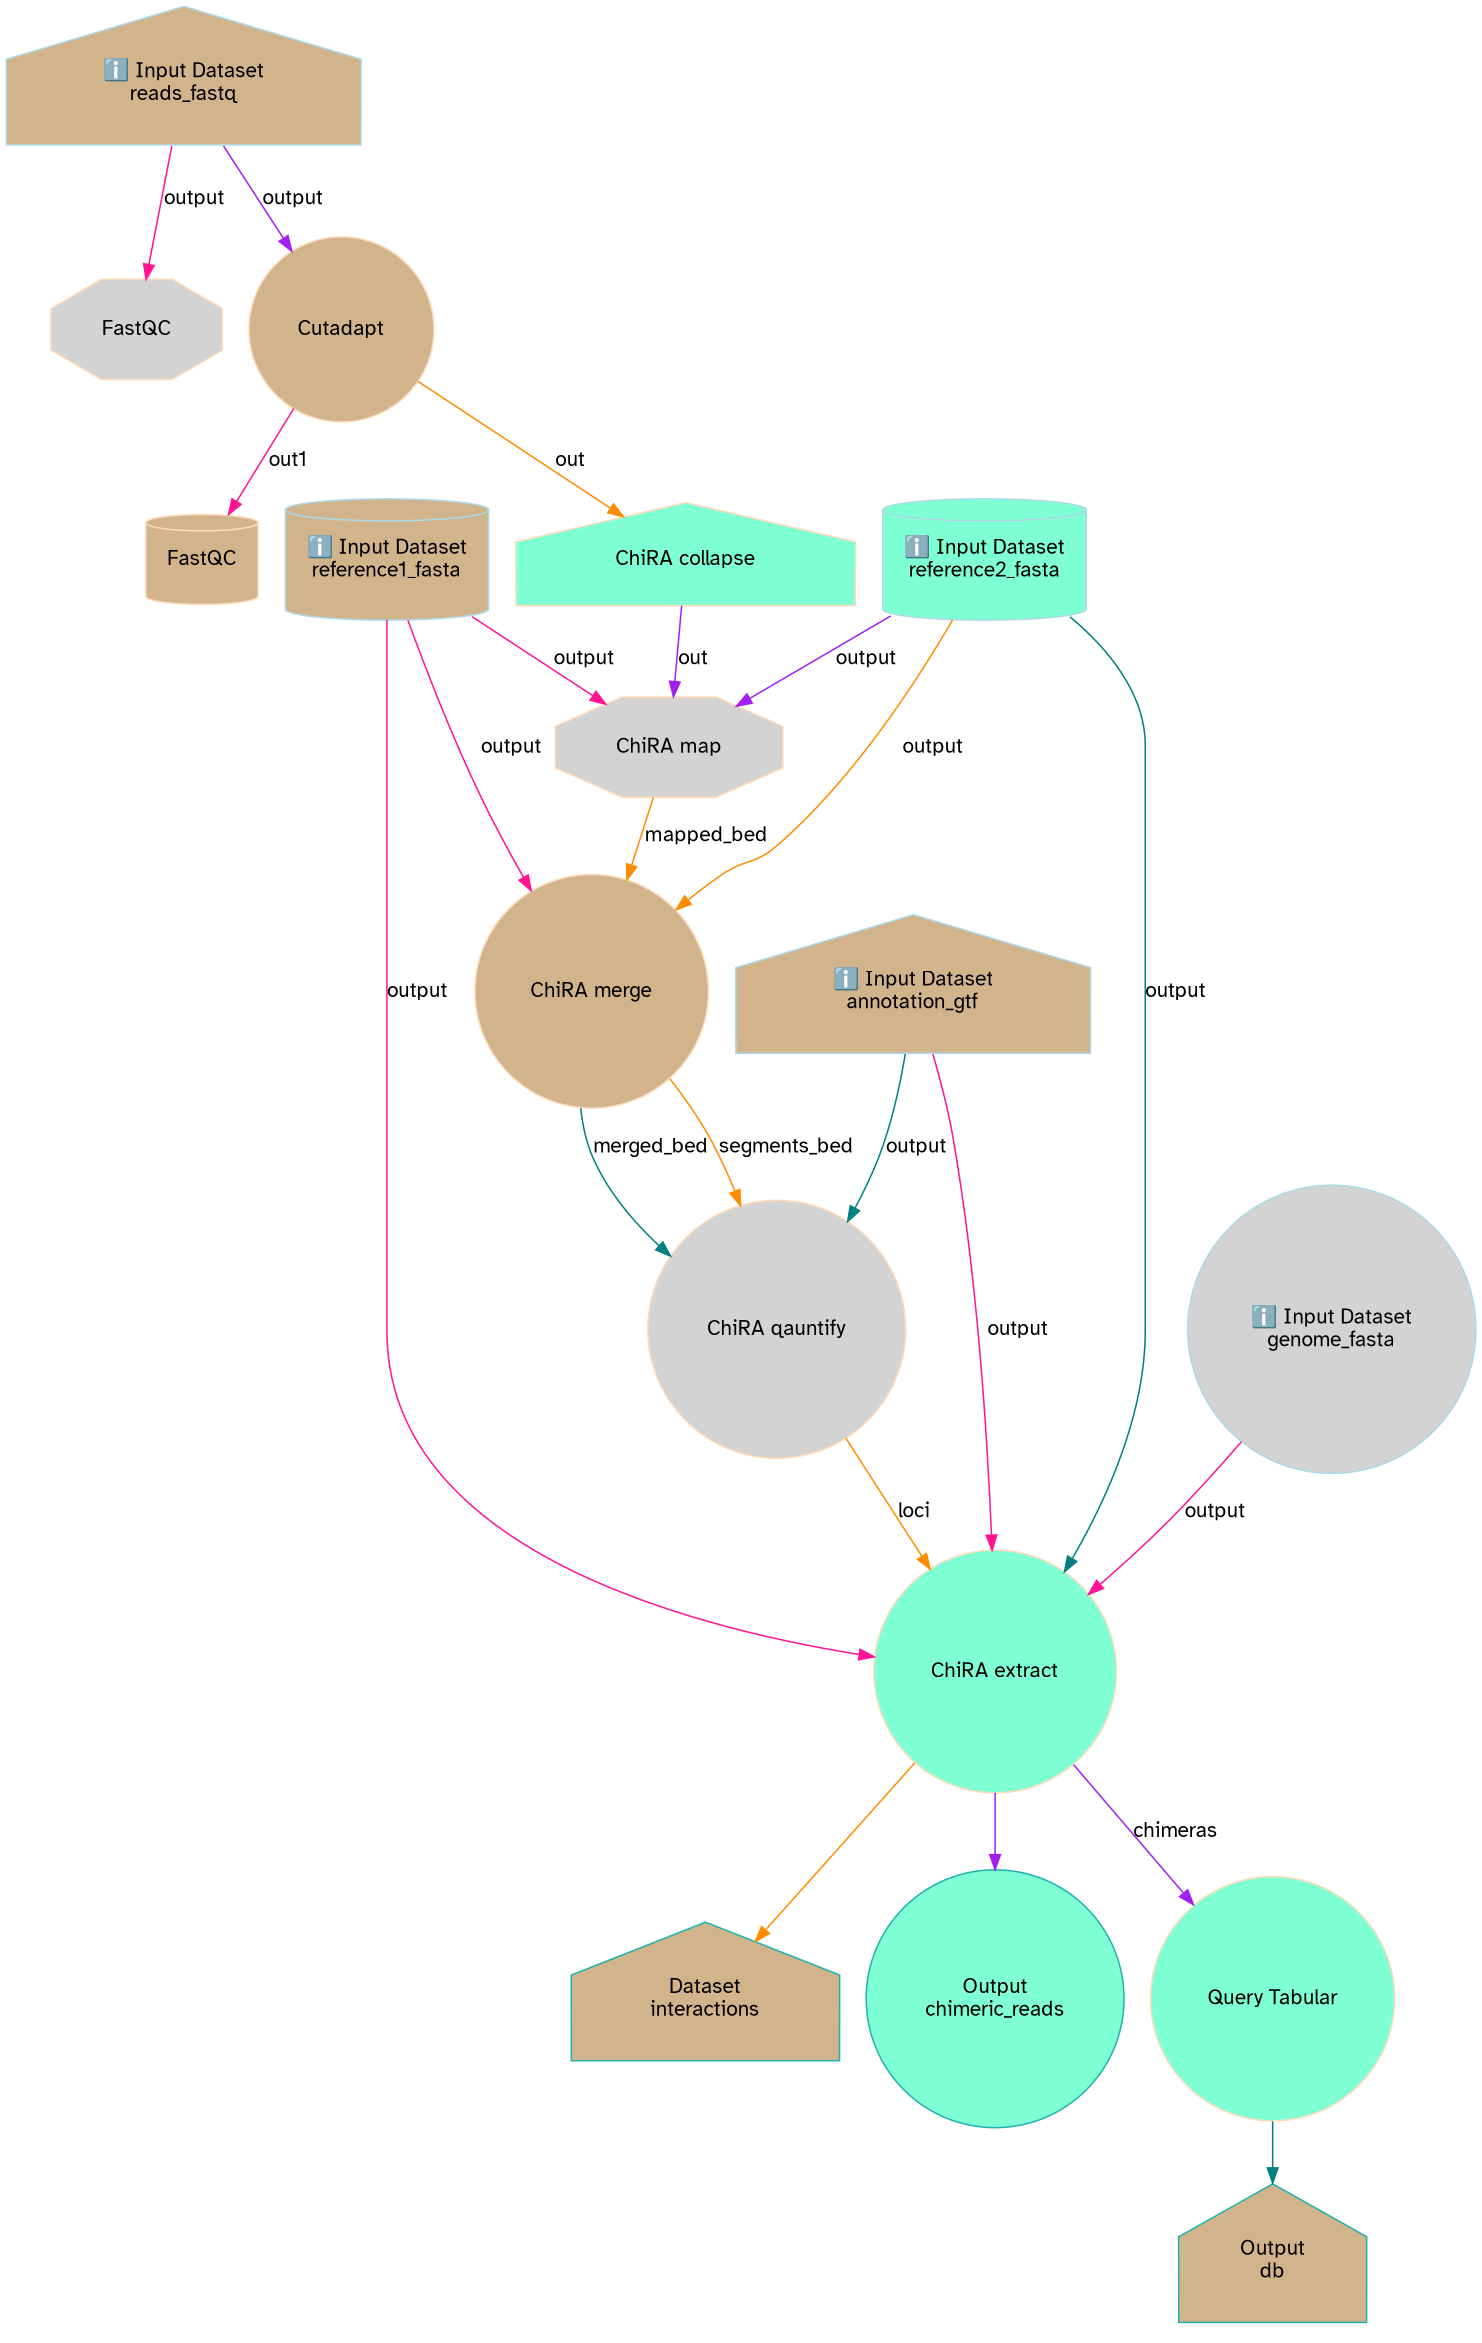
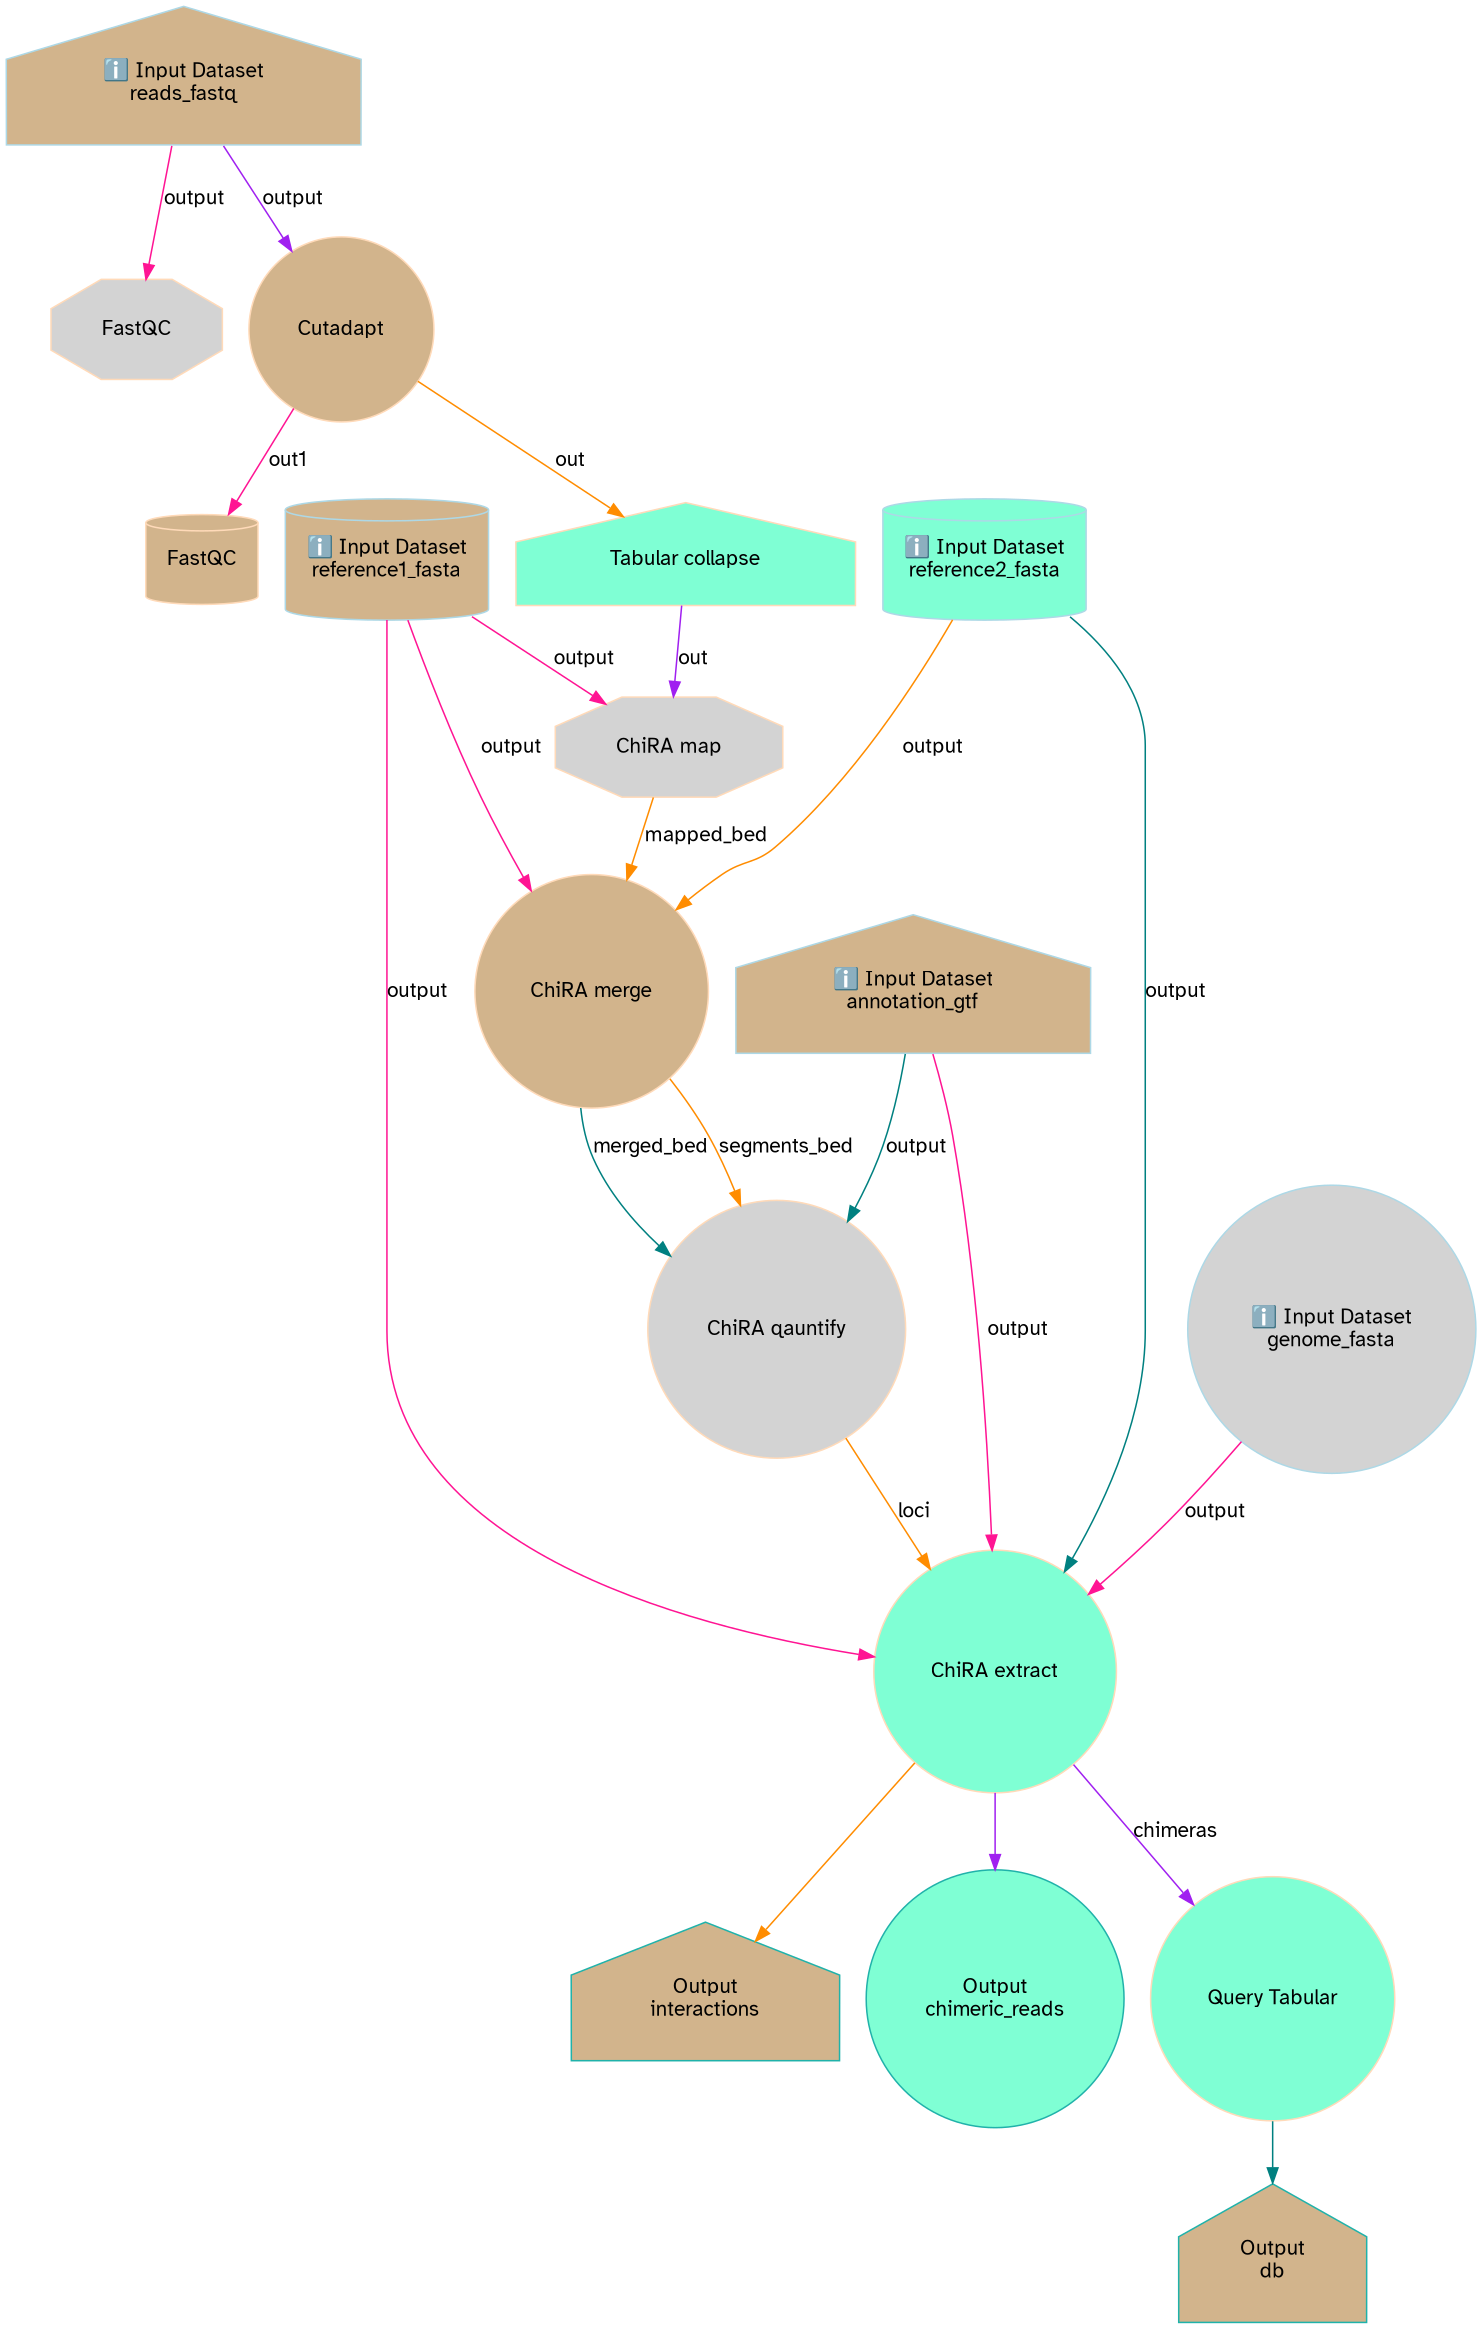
(686, 559) -> (686, 559)
(820, 657) -> none
(705, 1999) -> (705, 1999)
